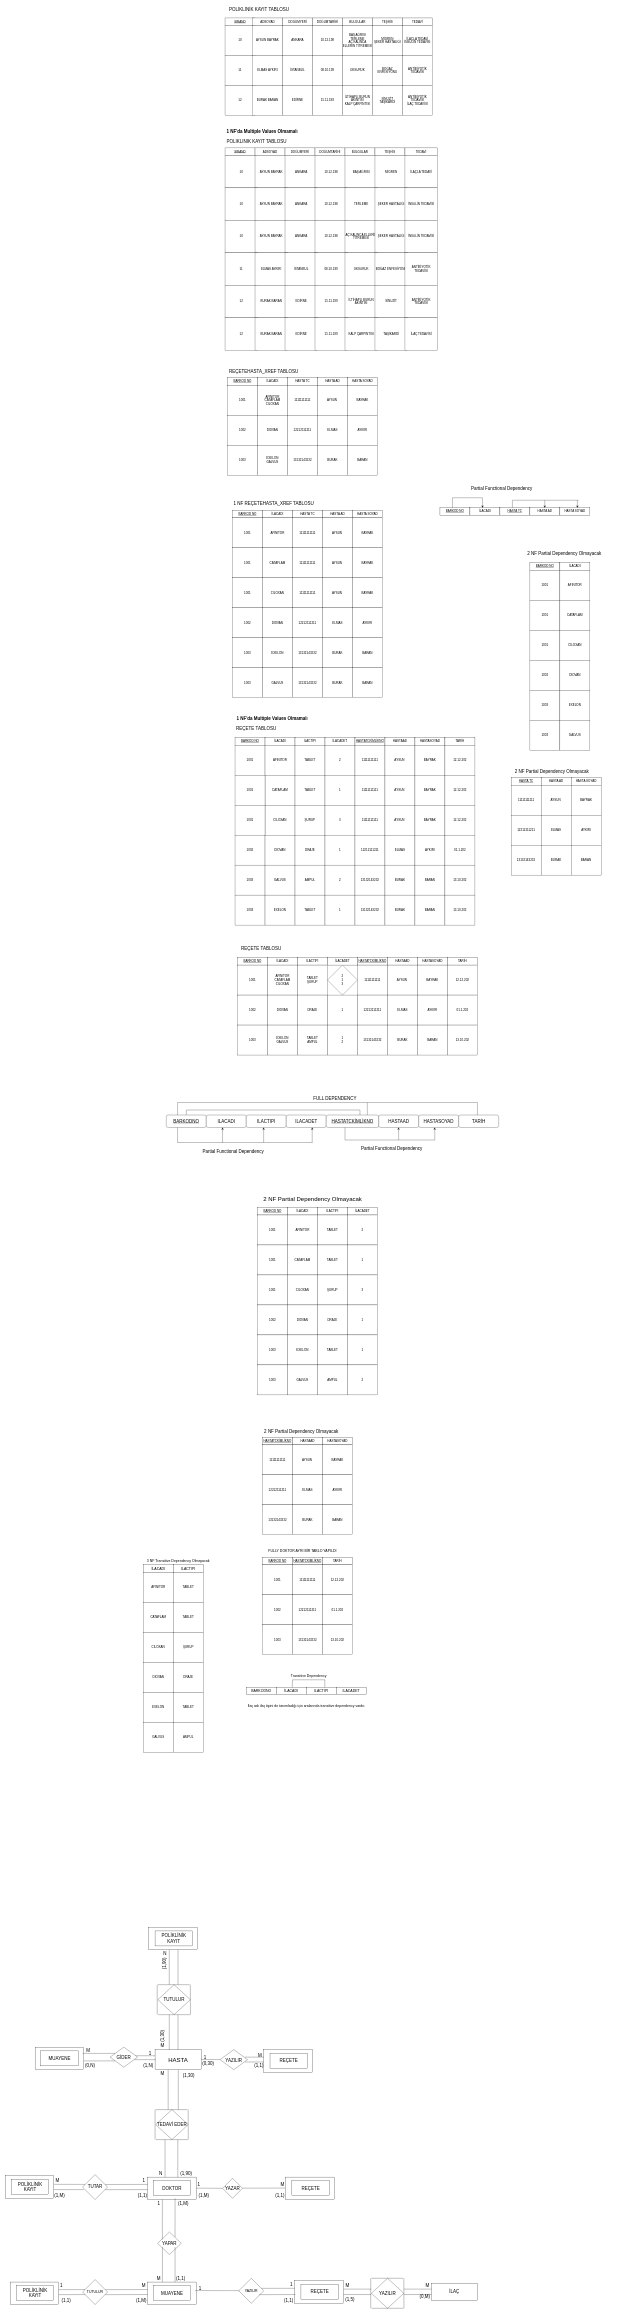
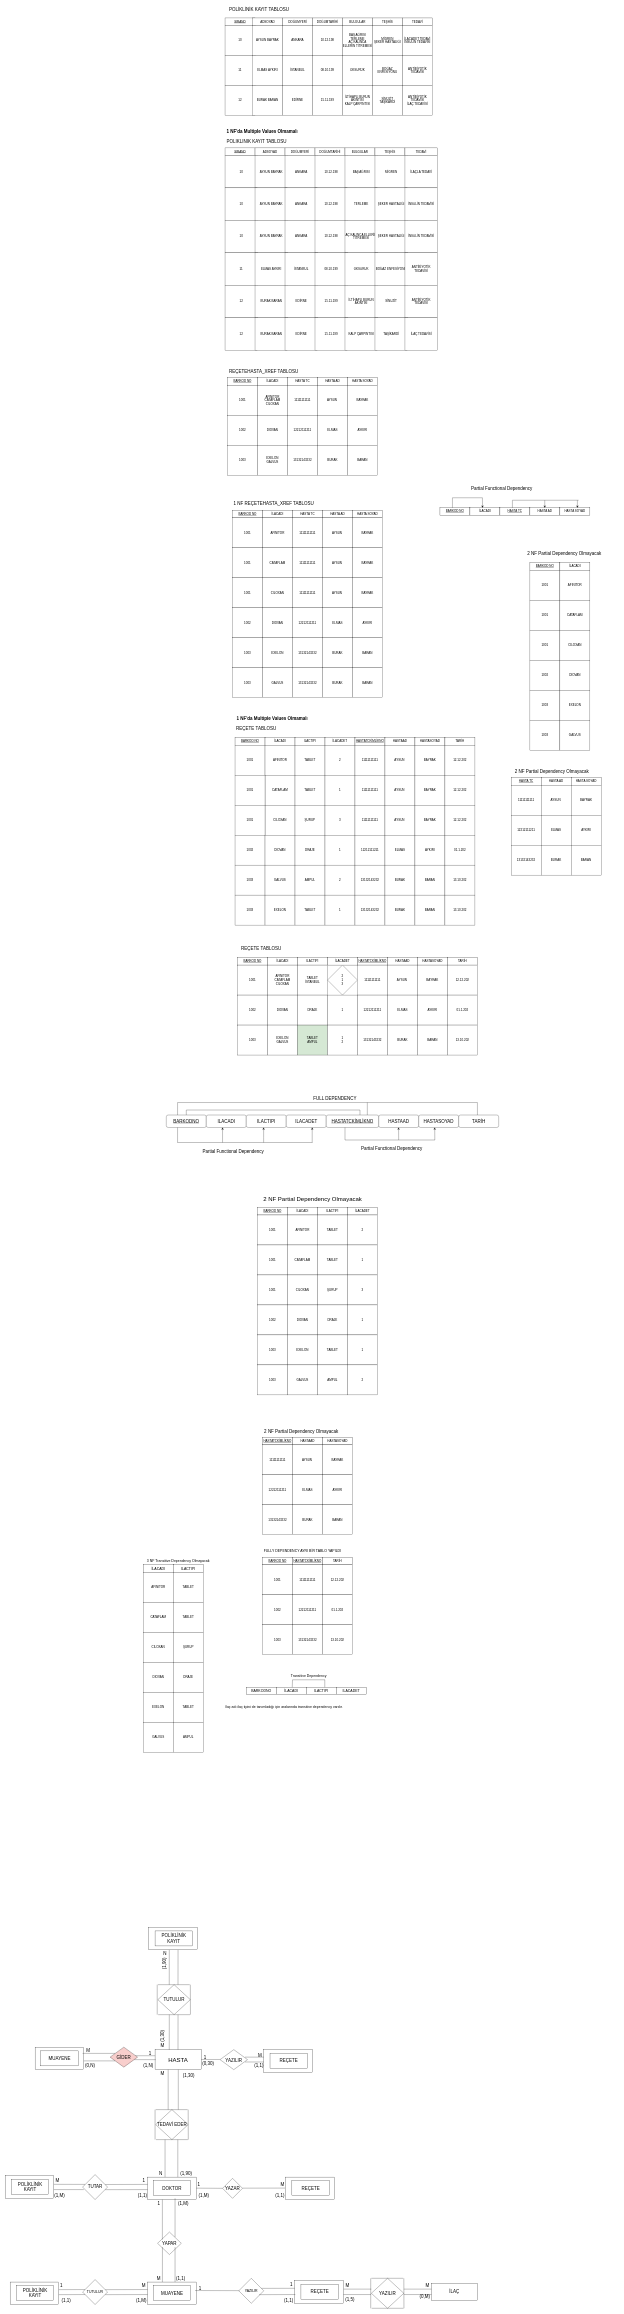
(418, 40) -> (418, 40)
(313, 980) -> (313, 980)
(313, 1040) -> (313, 1040)
(303, 1551) -> (303, 1551)
(315, 1706) -> (292, 1708)
(124, 2058) -> (124, 2058)
